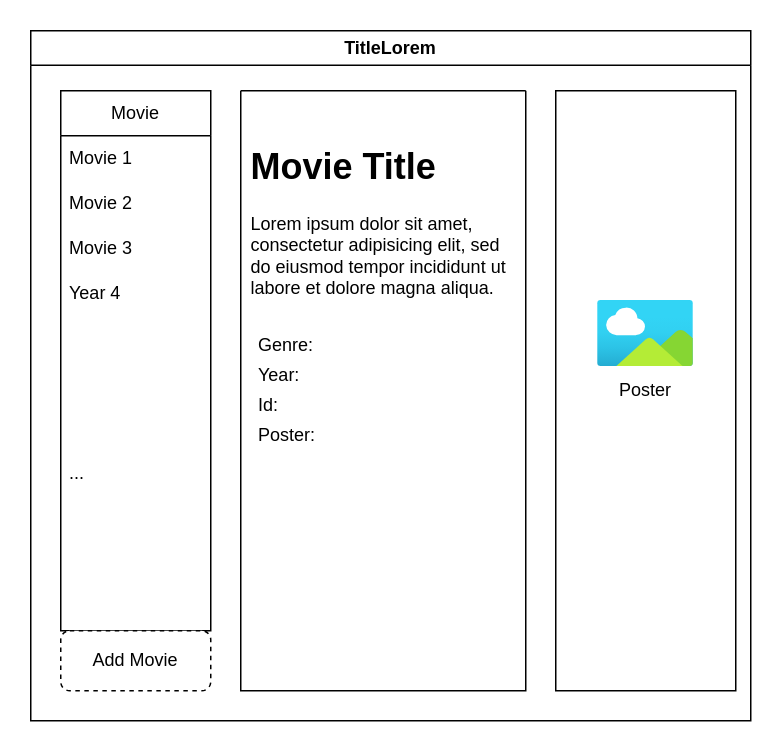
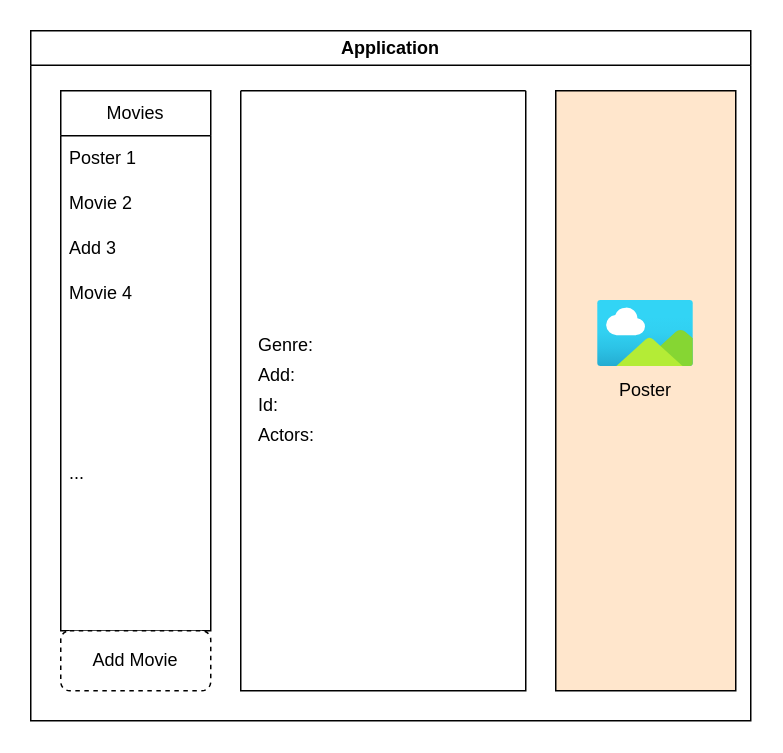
(391, 49) -> (391, 49)
(136, 113) -> (136, 113)
(100, 158) -> (108, 158)
(383, 226) -> none
(100, 248) -> (93, 248)
(98, 293) -> (100, 293)
(282, 376) -> (277, 376)
(646, 391) -> (646, 391)
(292, 436) -> (292, 436)
